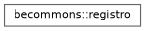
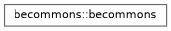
(73, 15) -> (86, 15)
